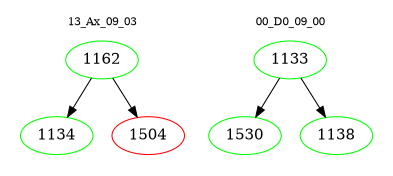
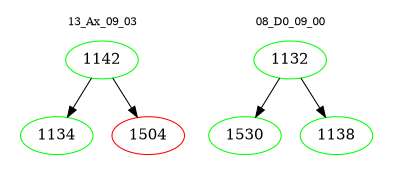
(291, 23) -> (291, 23)
(102, 60) -> (102, 60)
(290, 60) -> (290, 60)
